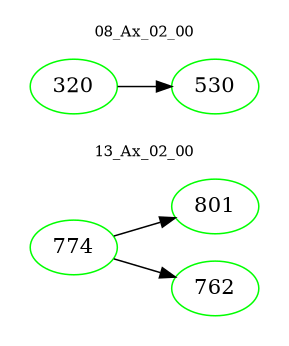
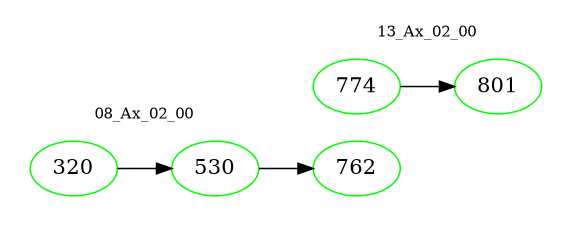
(137, 266) -> (280, 169)
